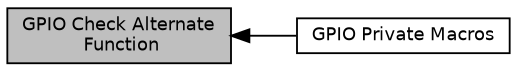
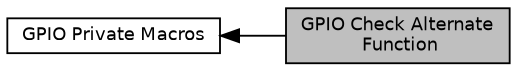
(273, 36) -> (263, 36)
